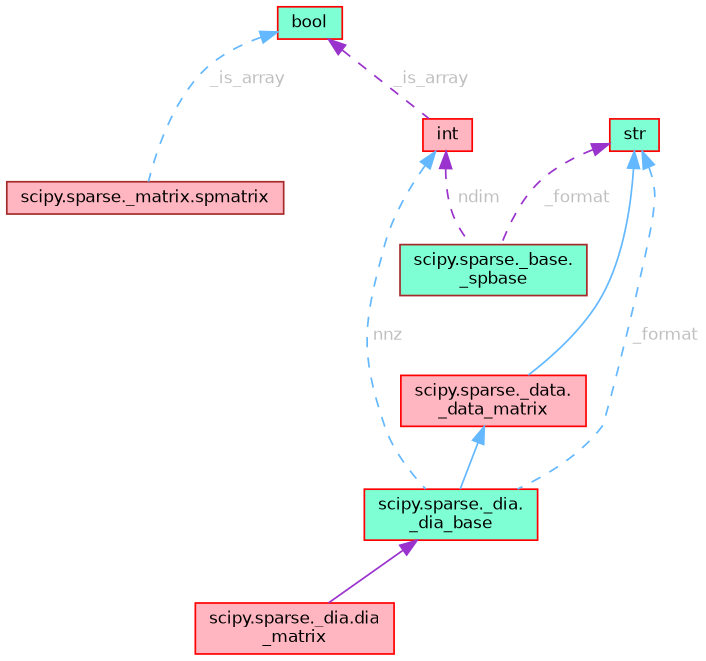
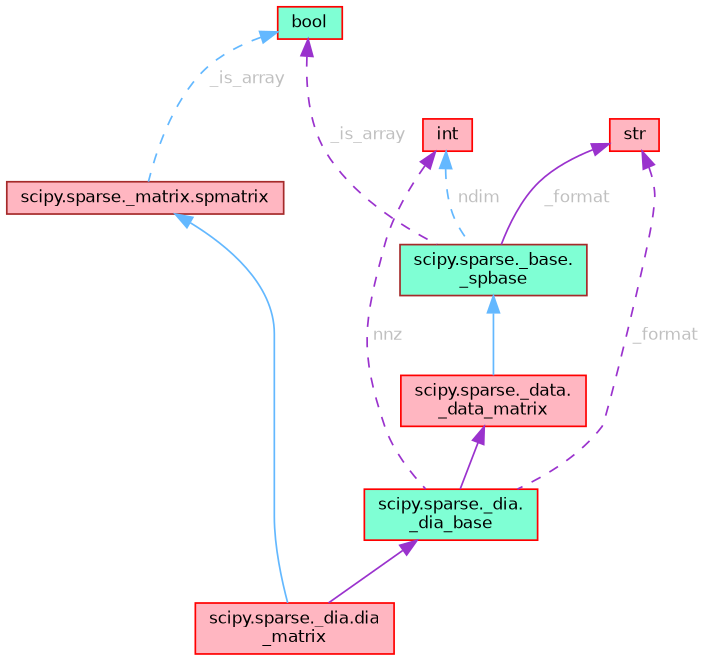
(386, 84) -> (340, 171)
(634, 135) -> (634, 135)
(535, 186) -> (535, 186)
(451, 209) -> (451, 209)
(607, 285) -> (493, 344)
(368, 329) -> (368, 329)
(623, 349) -> (623, 349)
none -> (274, 396)
(469, 466) -> (469, 466)
